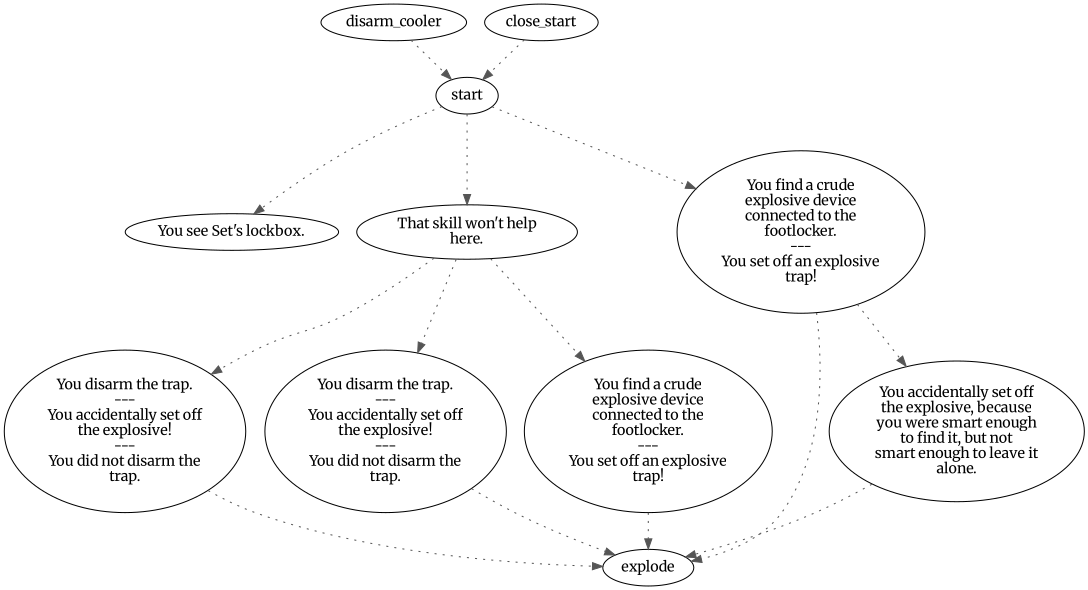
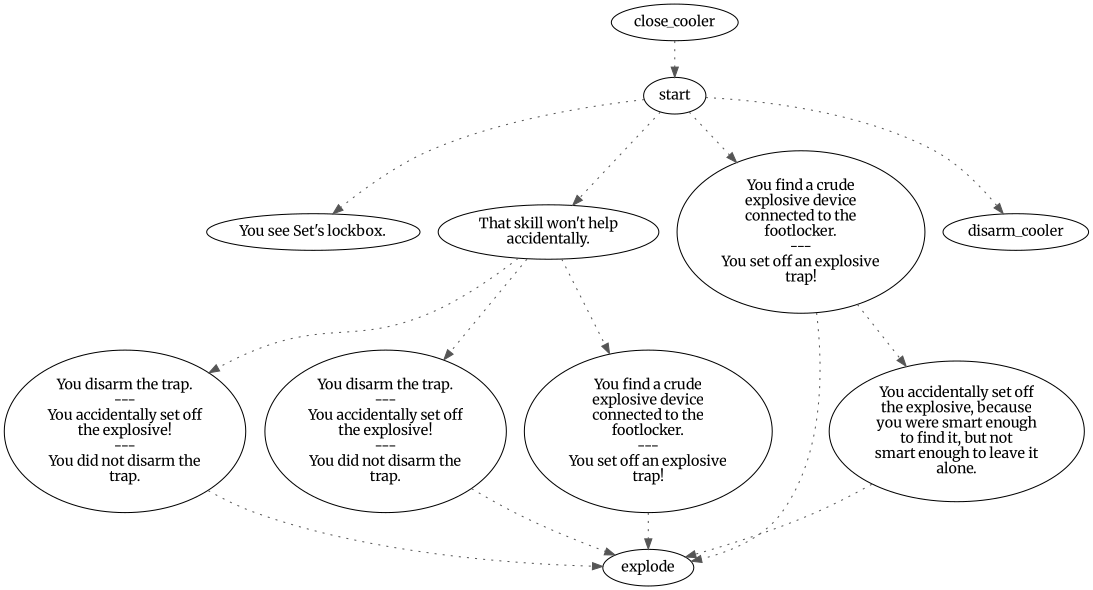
(541, 22) -> (675, 22)
(428, 56) -> (863, 123)
(467, 232) -> (549, 232)
